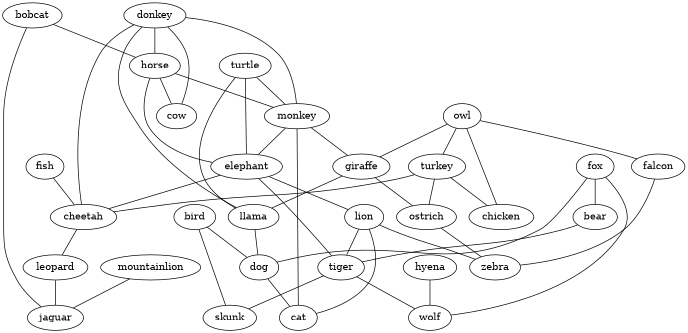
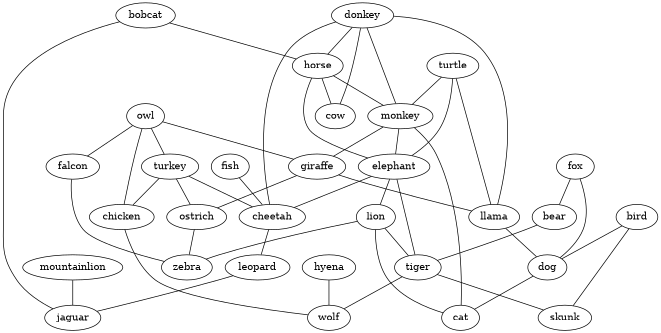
(573, 277) -> (201, 297)
